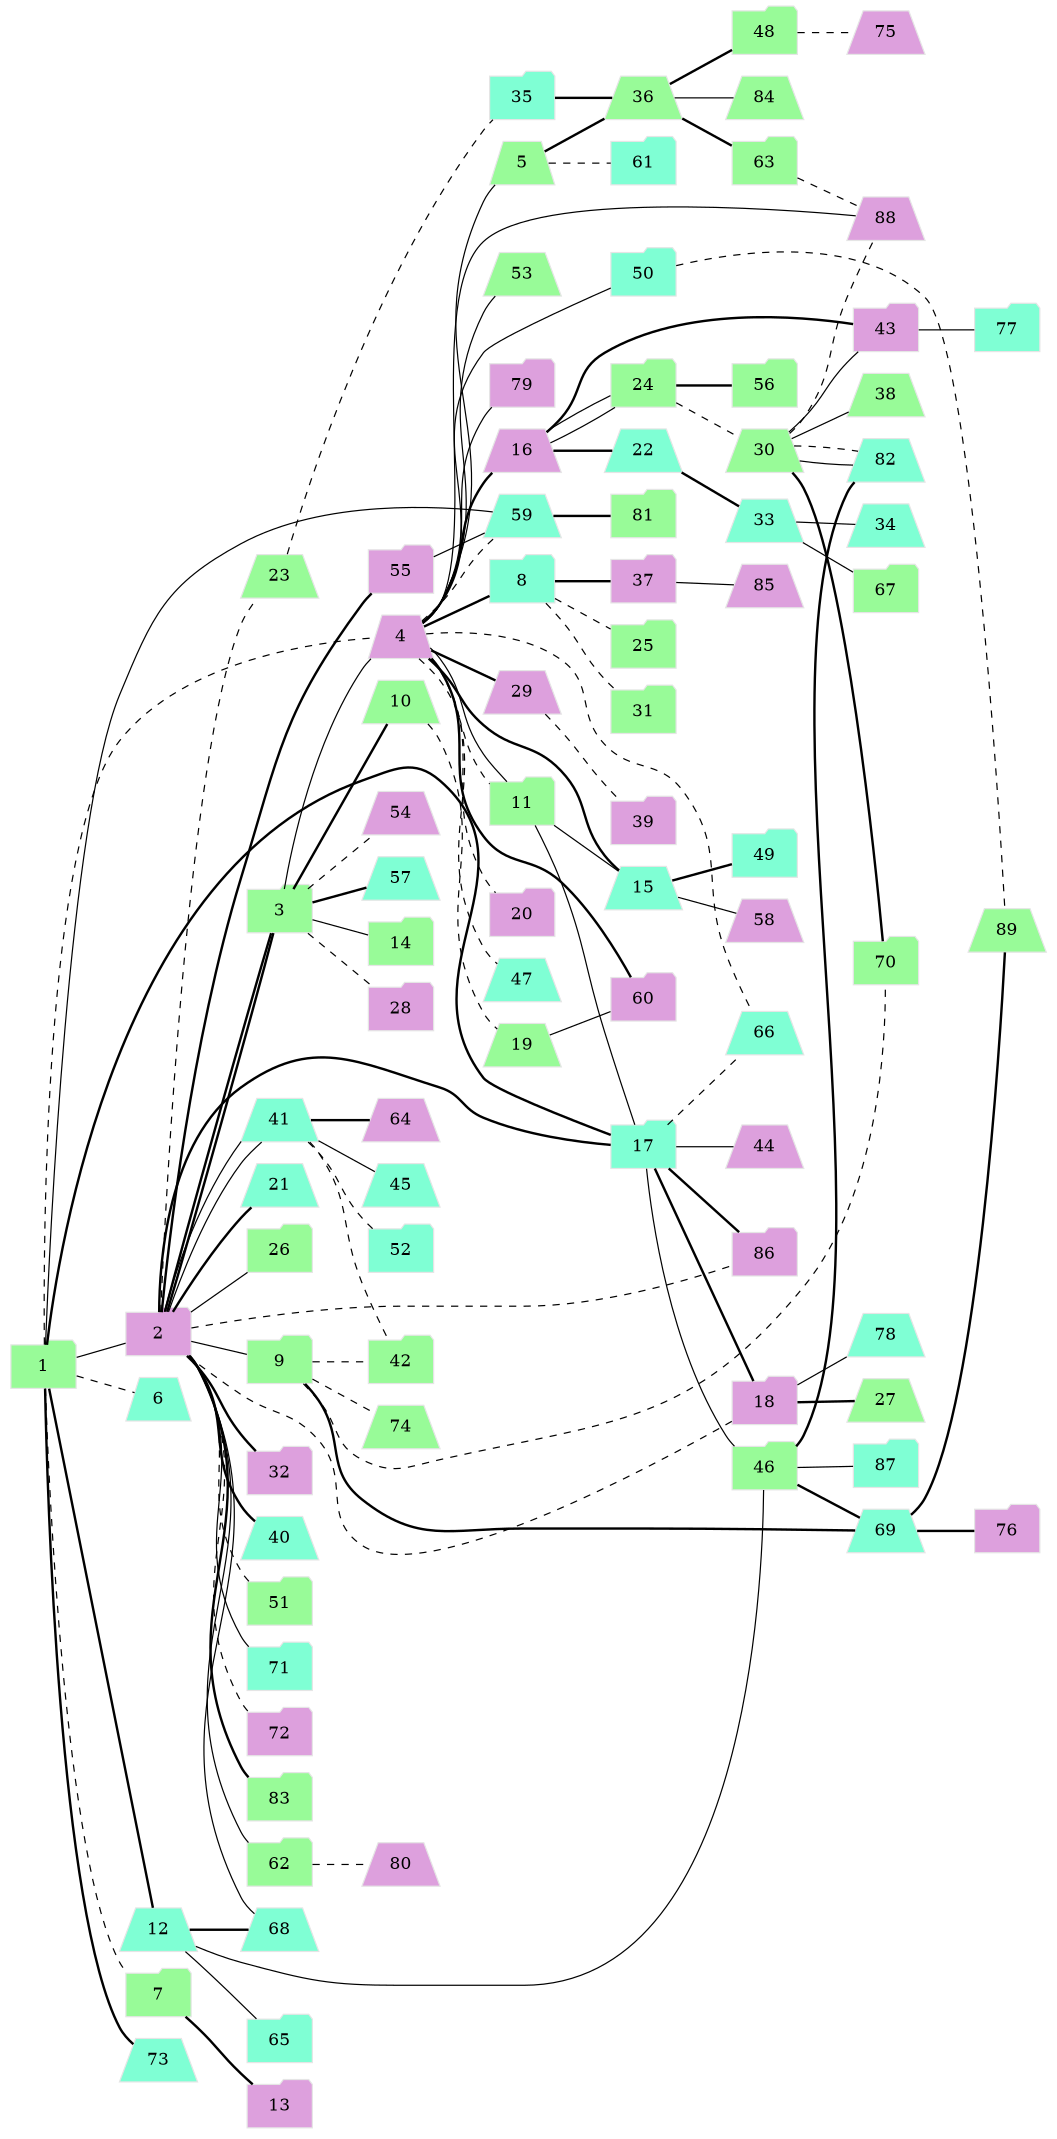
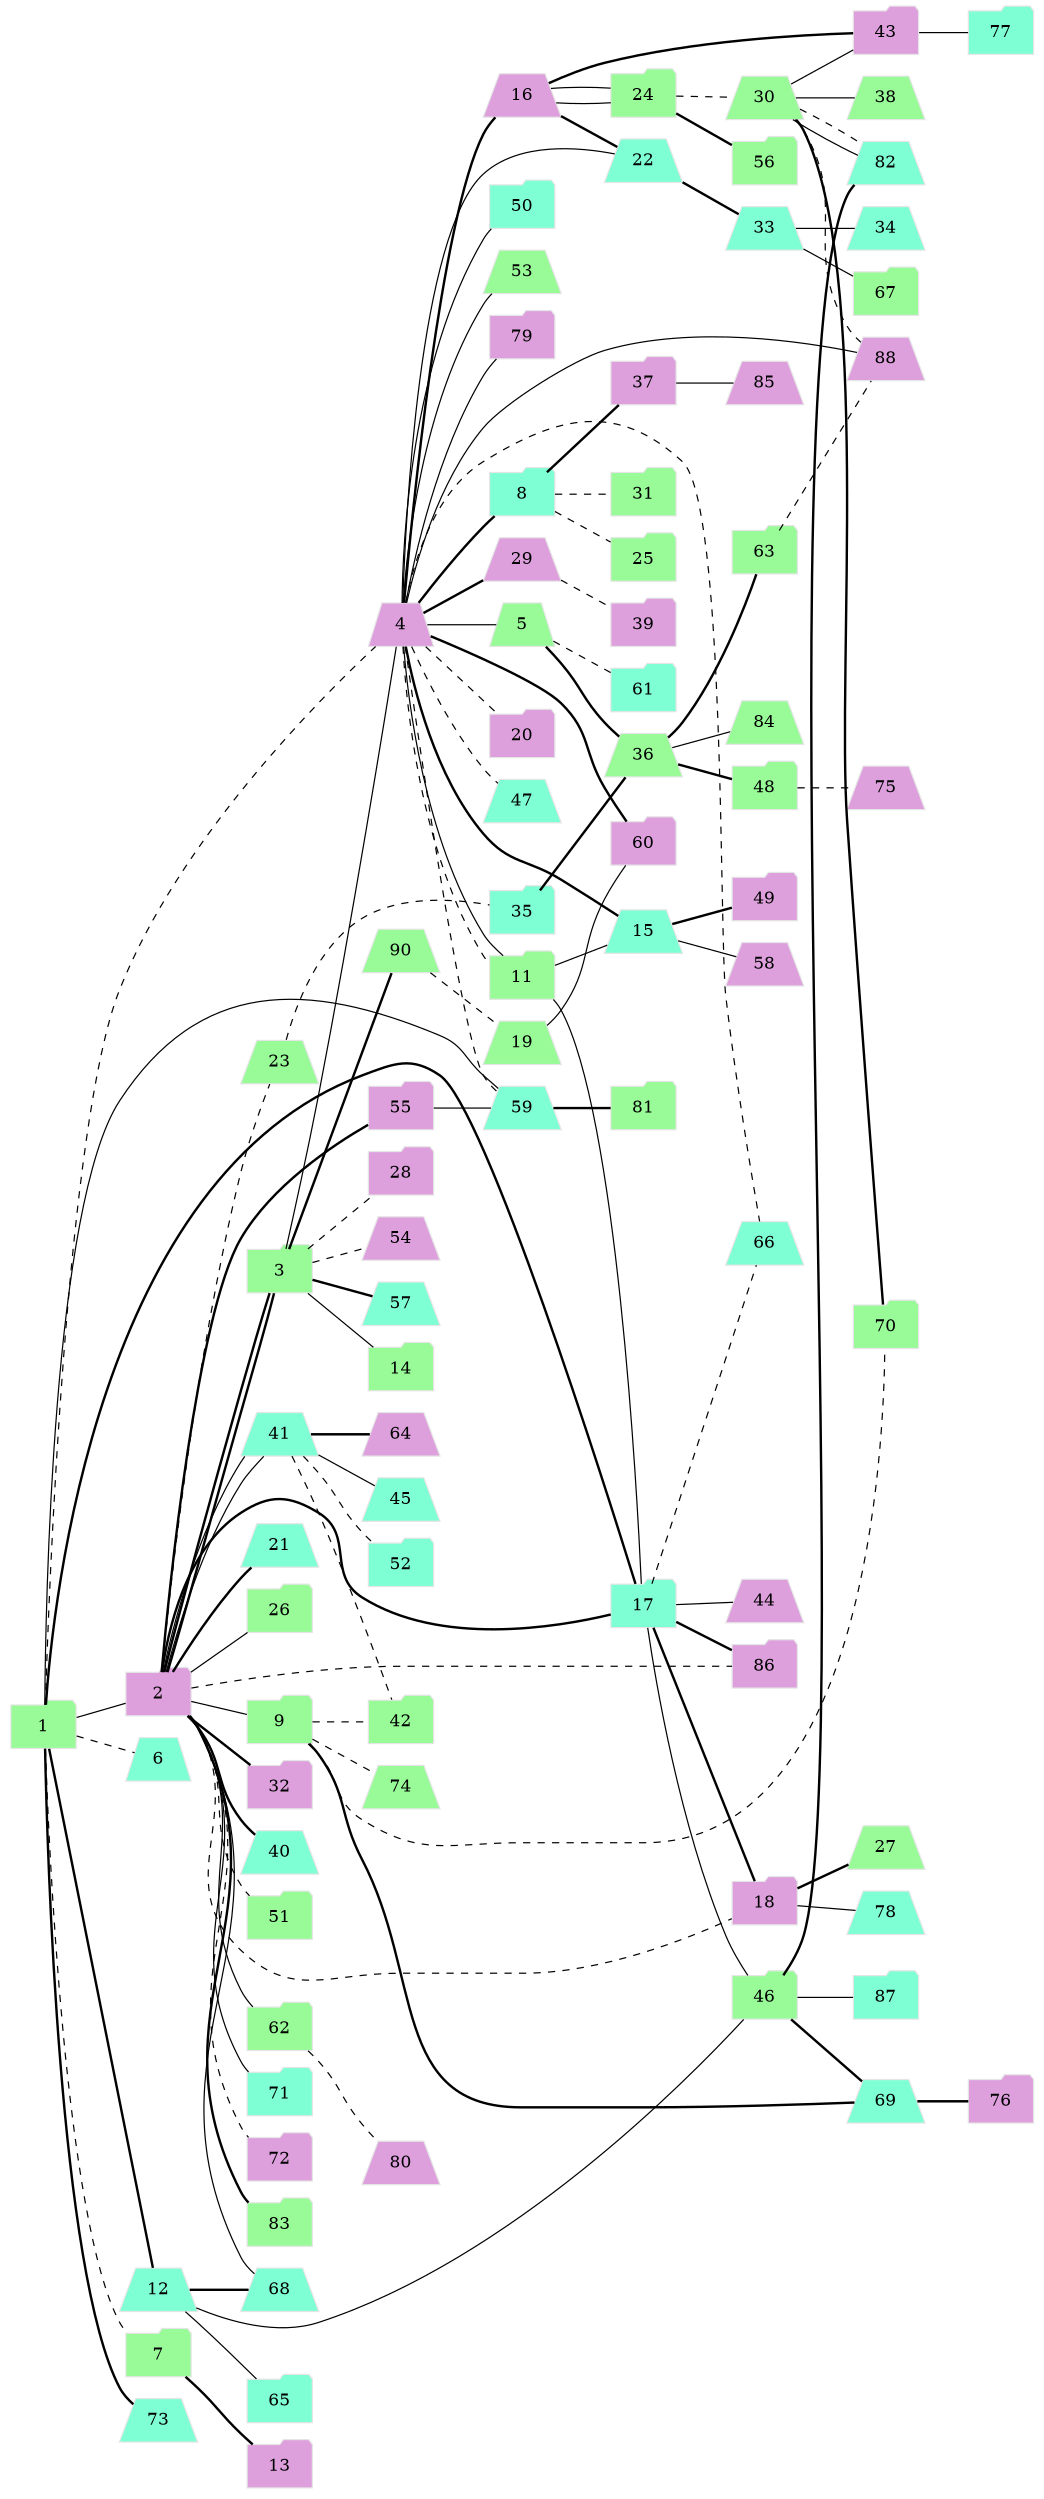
none -> (430, 315)
(401, 702) -> (401, 951)
(765, 856) -> (765, 899)
(1007, 930) -> none
